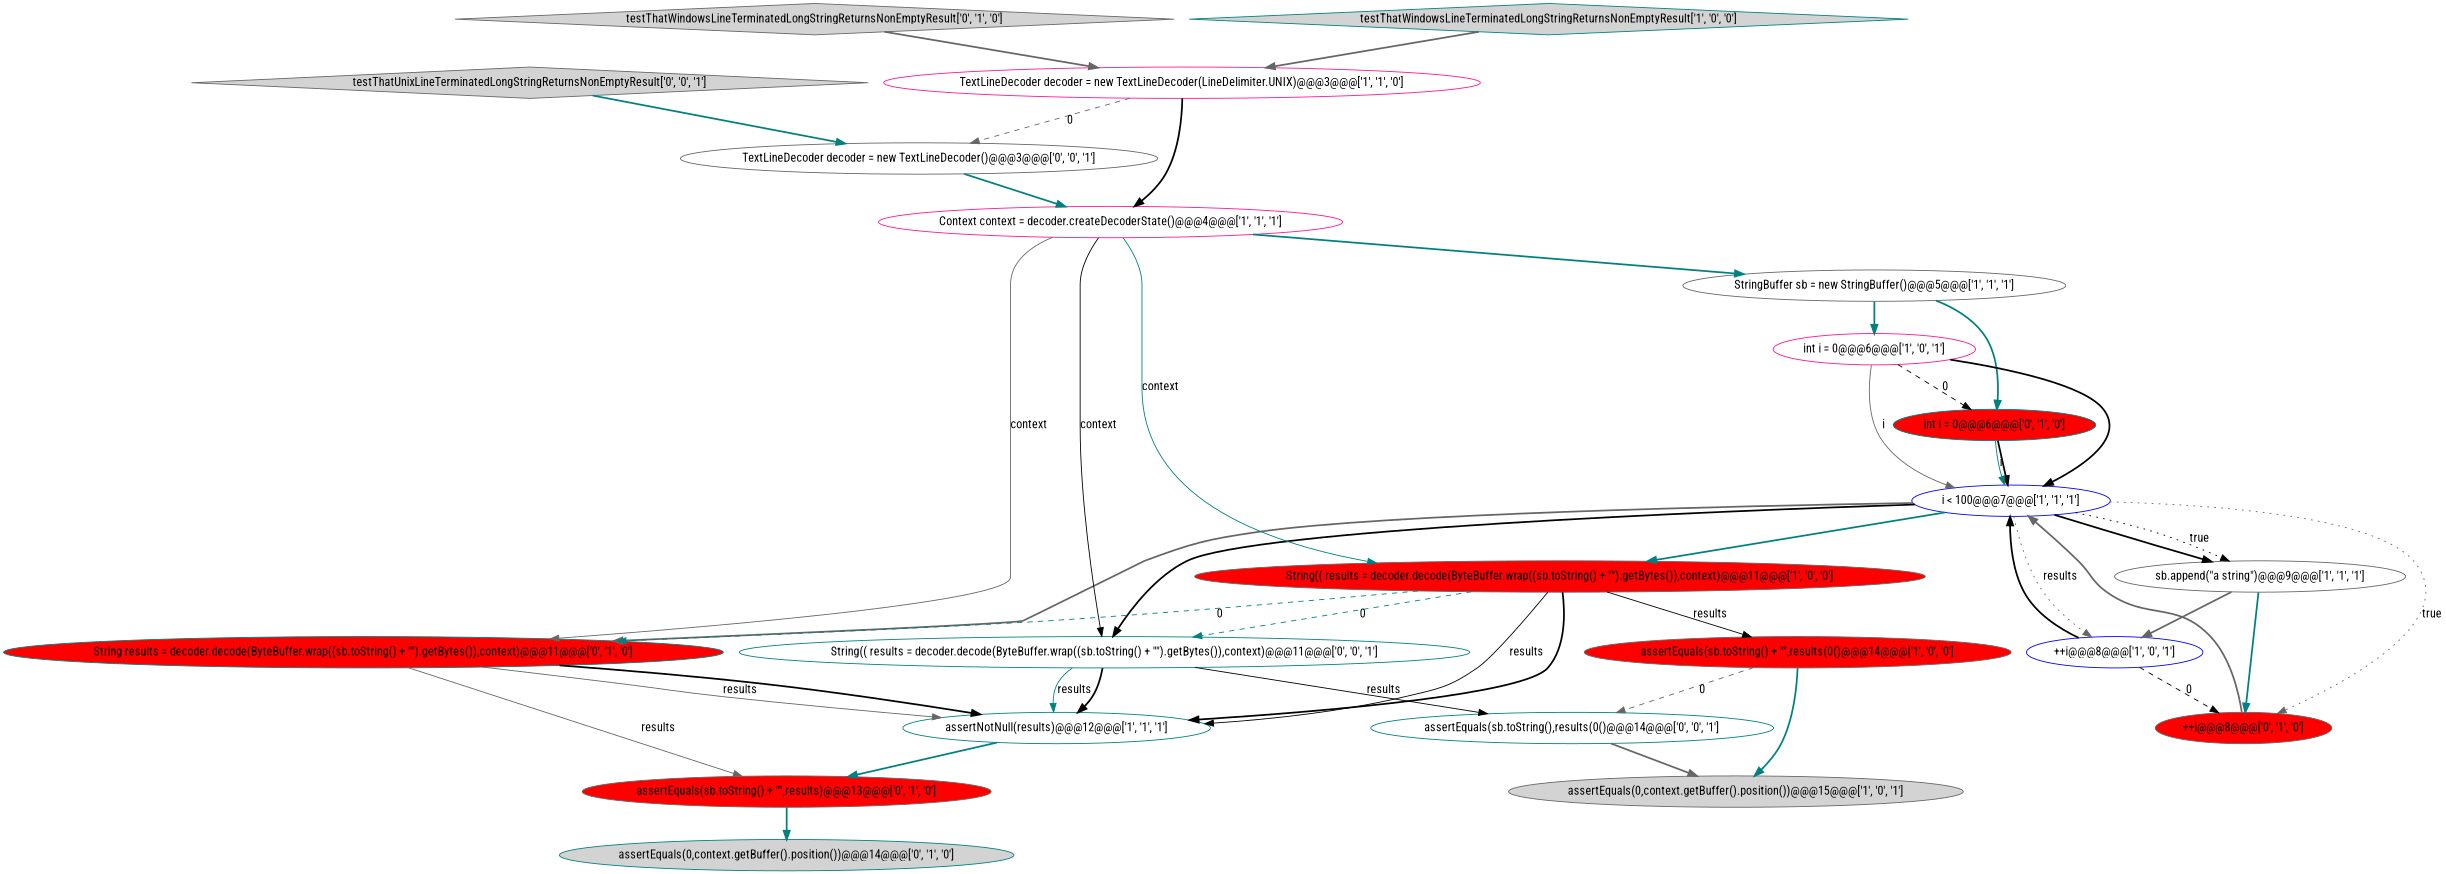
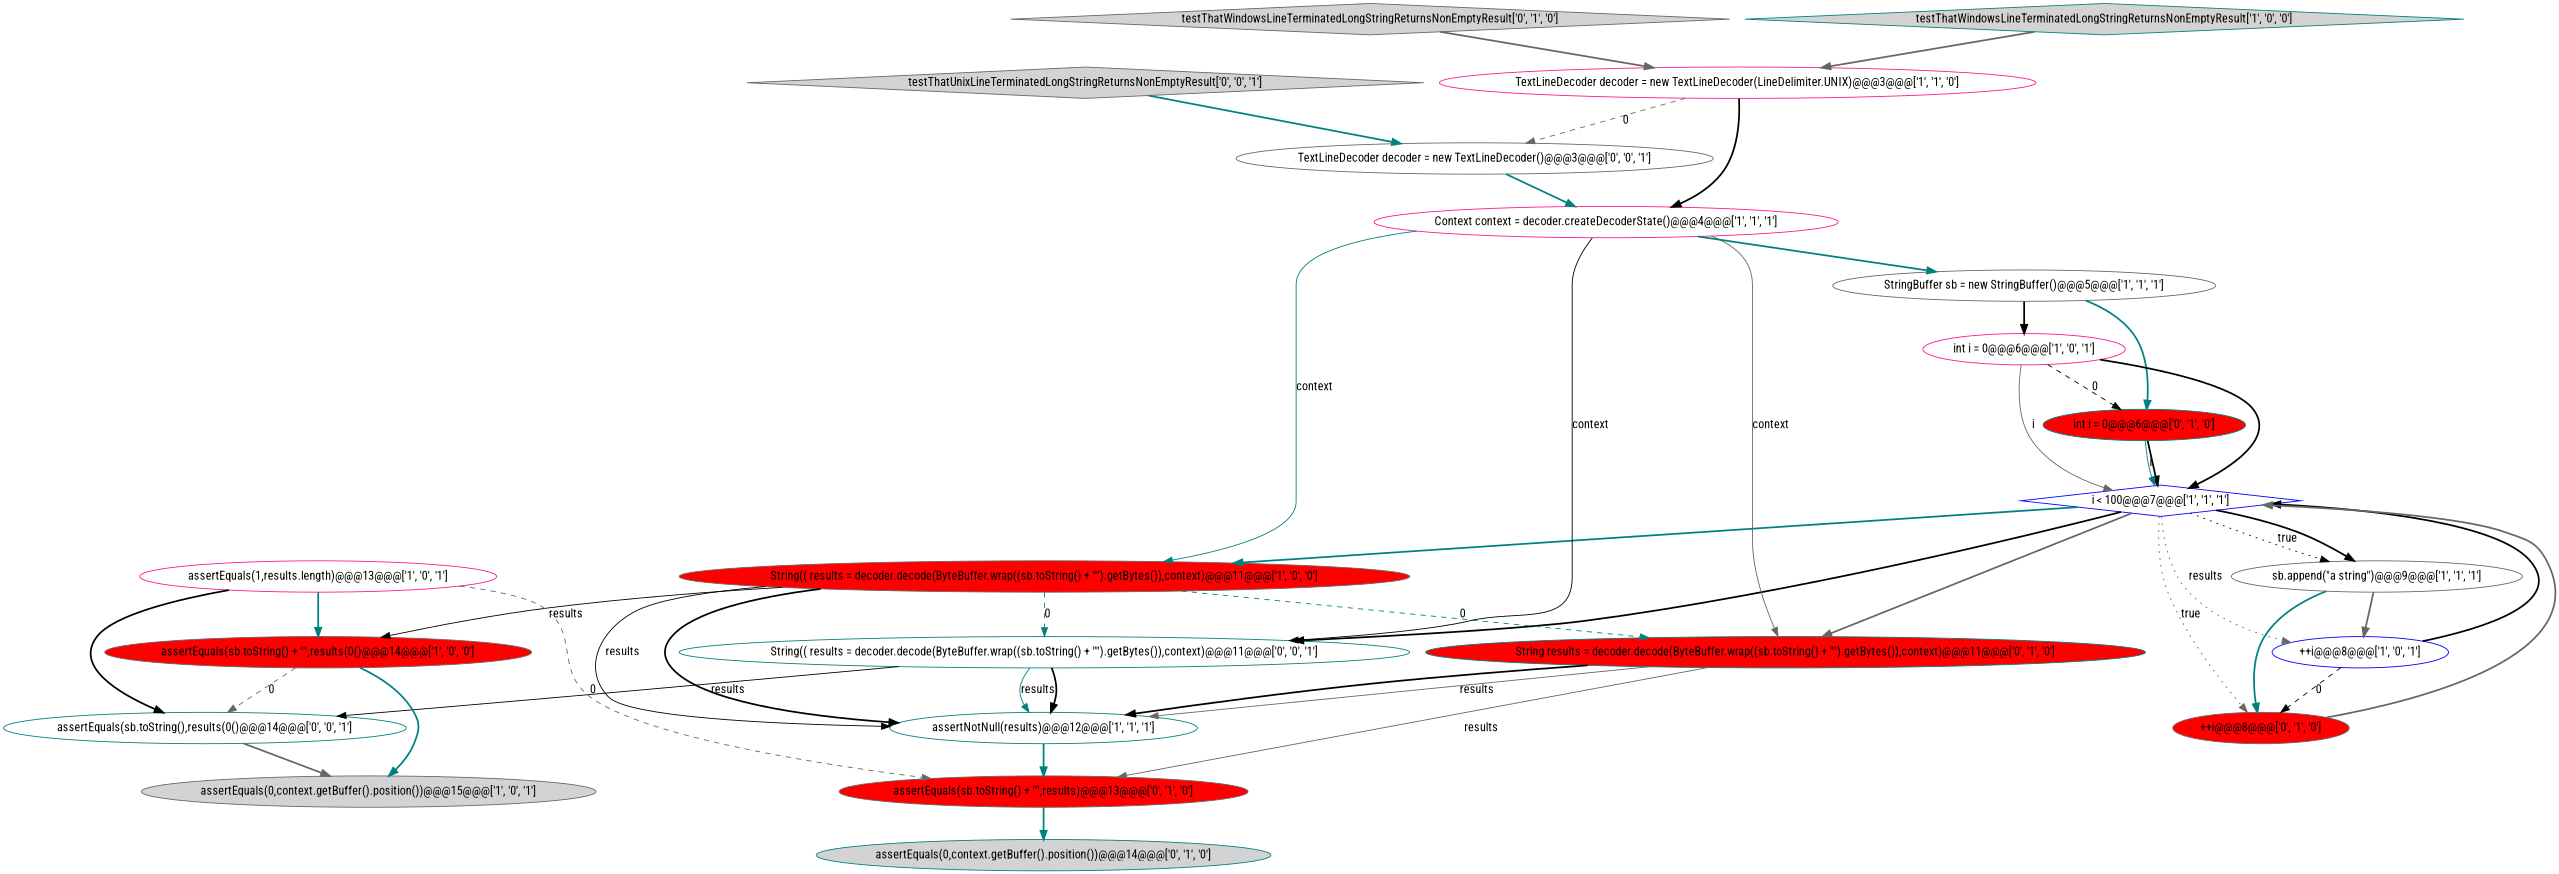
(1874, 313) -> (2024, 313)
(2011, 501) -> (2161, 501)
none -> (318, 576)
